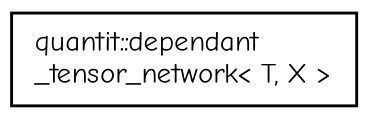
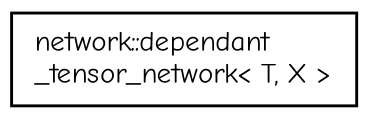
(184, 59) -> (184, 59)
